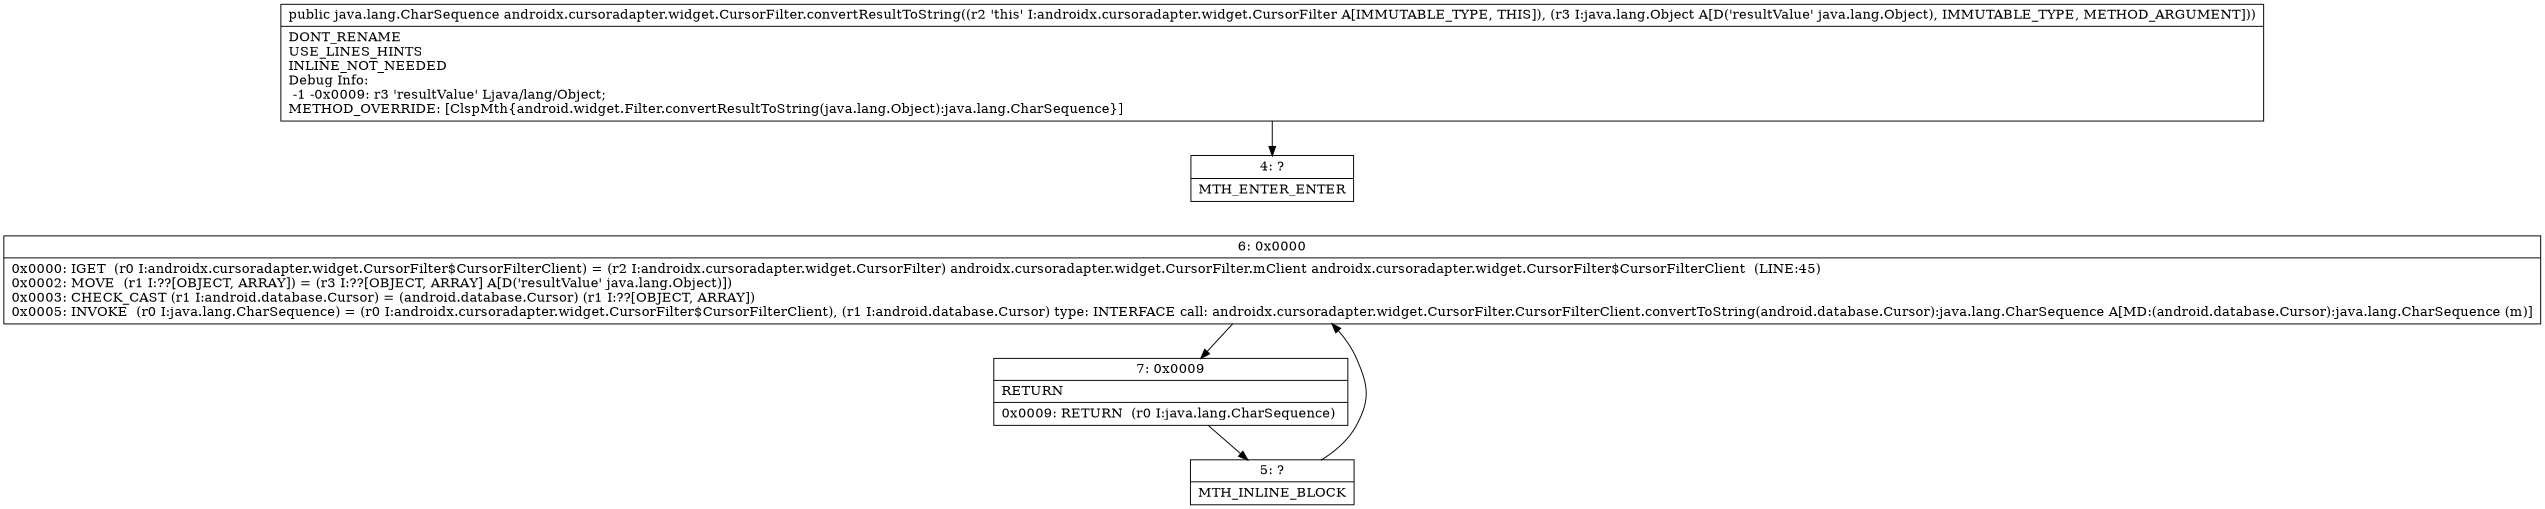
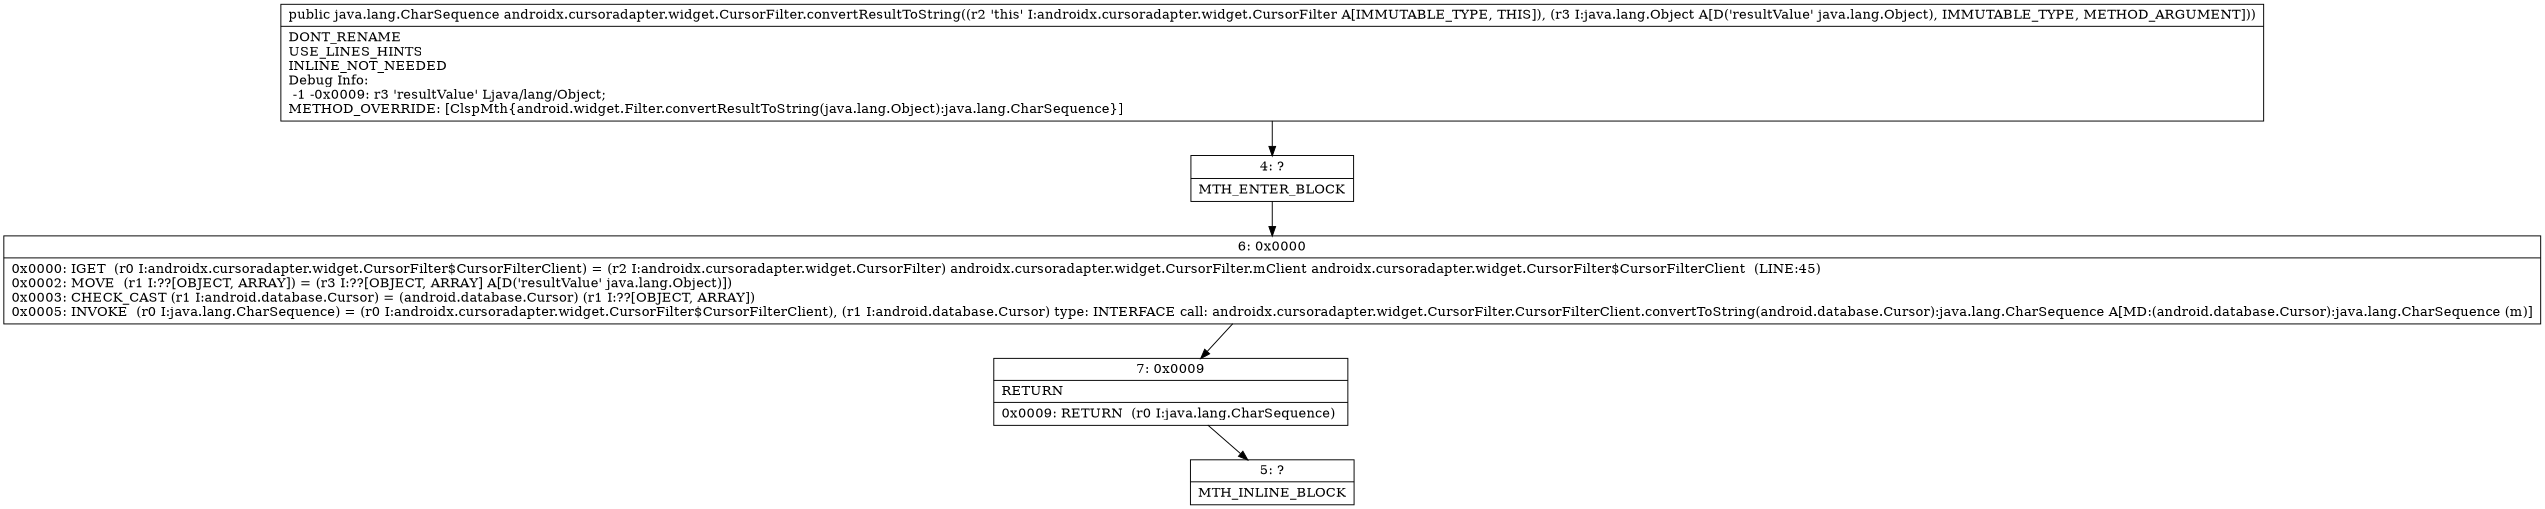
(1272, 189) -> (1272, 189)
(1366, 401) -> (1272, 214)
